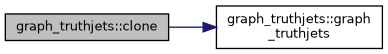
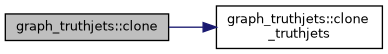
(299, 27) -> (299, 27)
